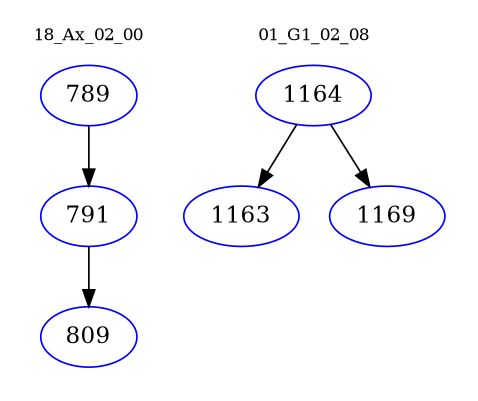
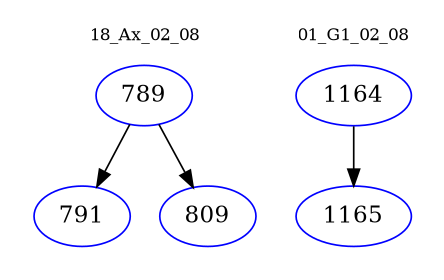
(89, 36) -> (145, 36)
(241, 216) -> none
(387, 216) -> (354, 216)
(89, 268) -> (172, 148)
